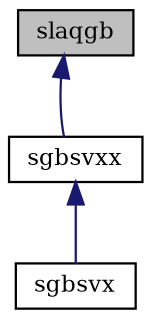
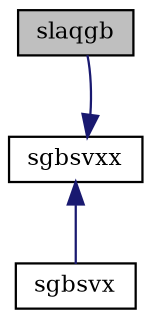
(61, 108) -> (91, 85)
